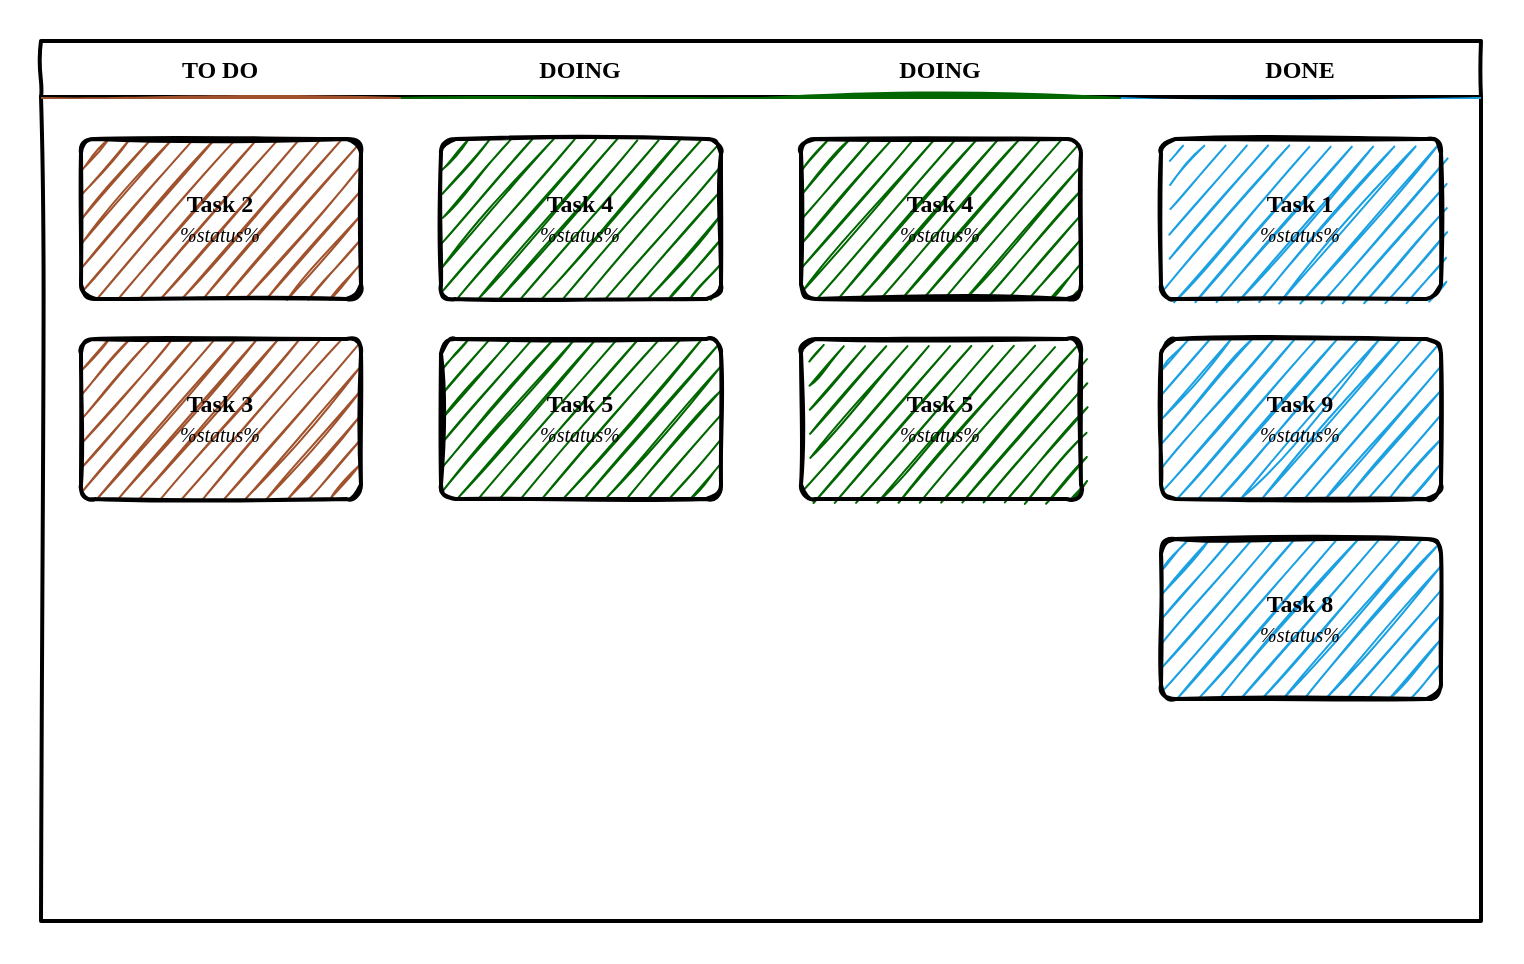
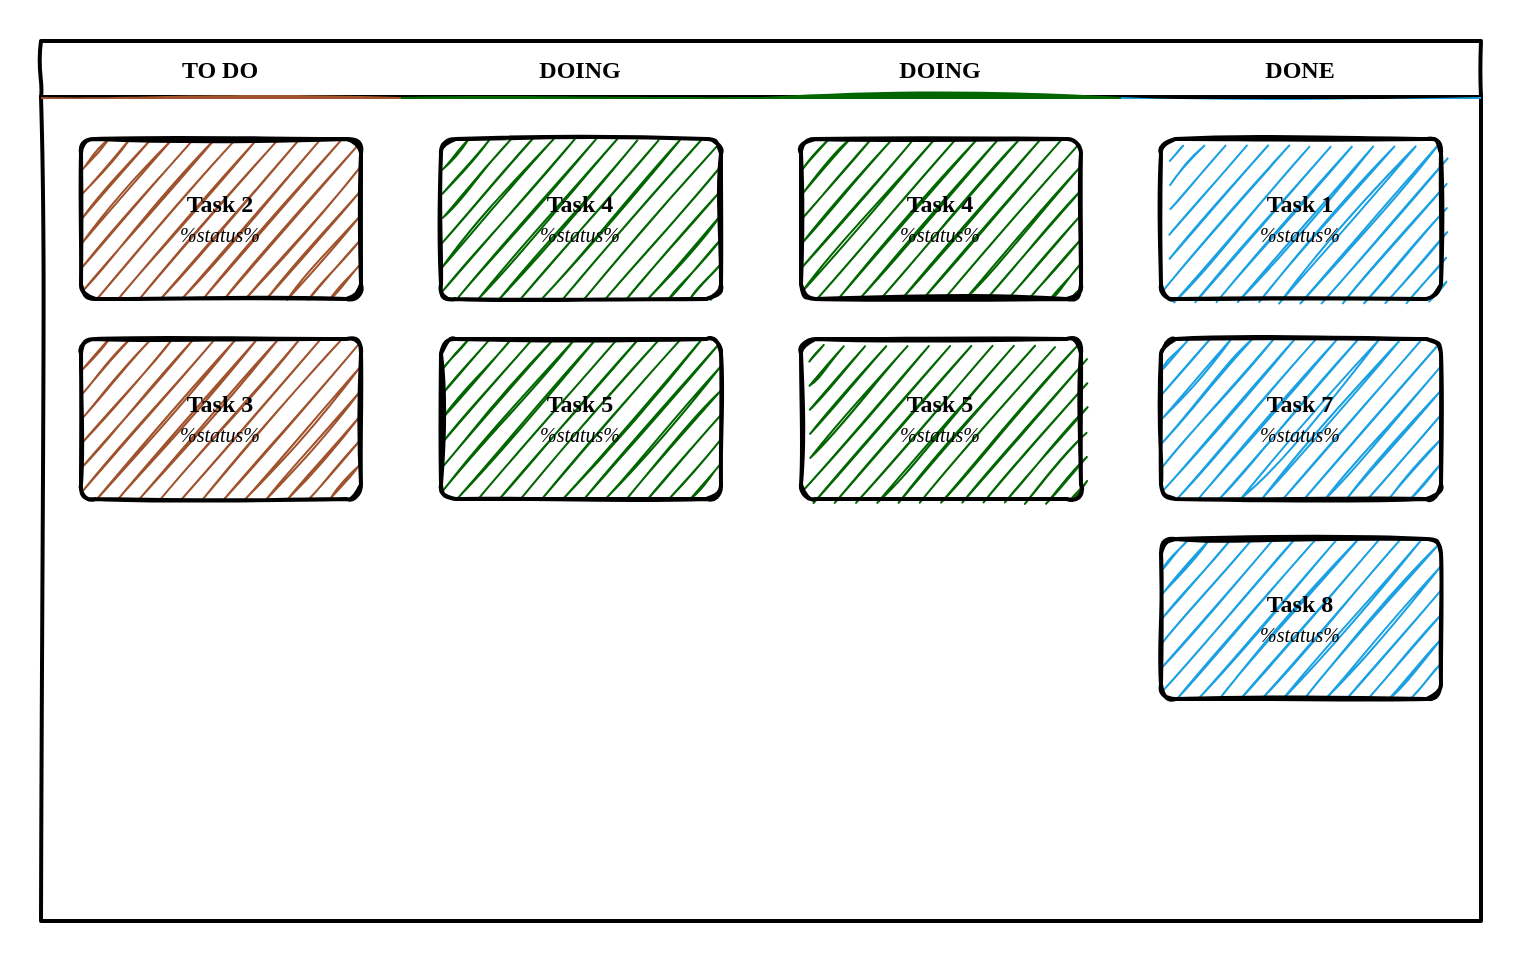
(1301, 419) -> (1301, 419)
